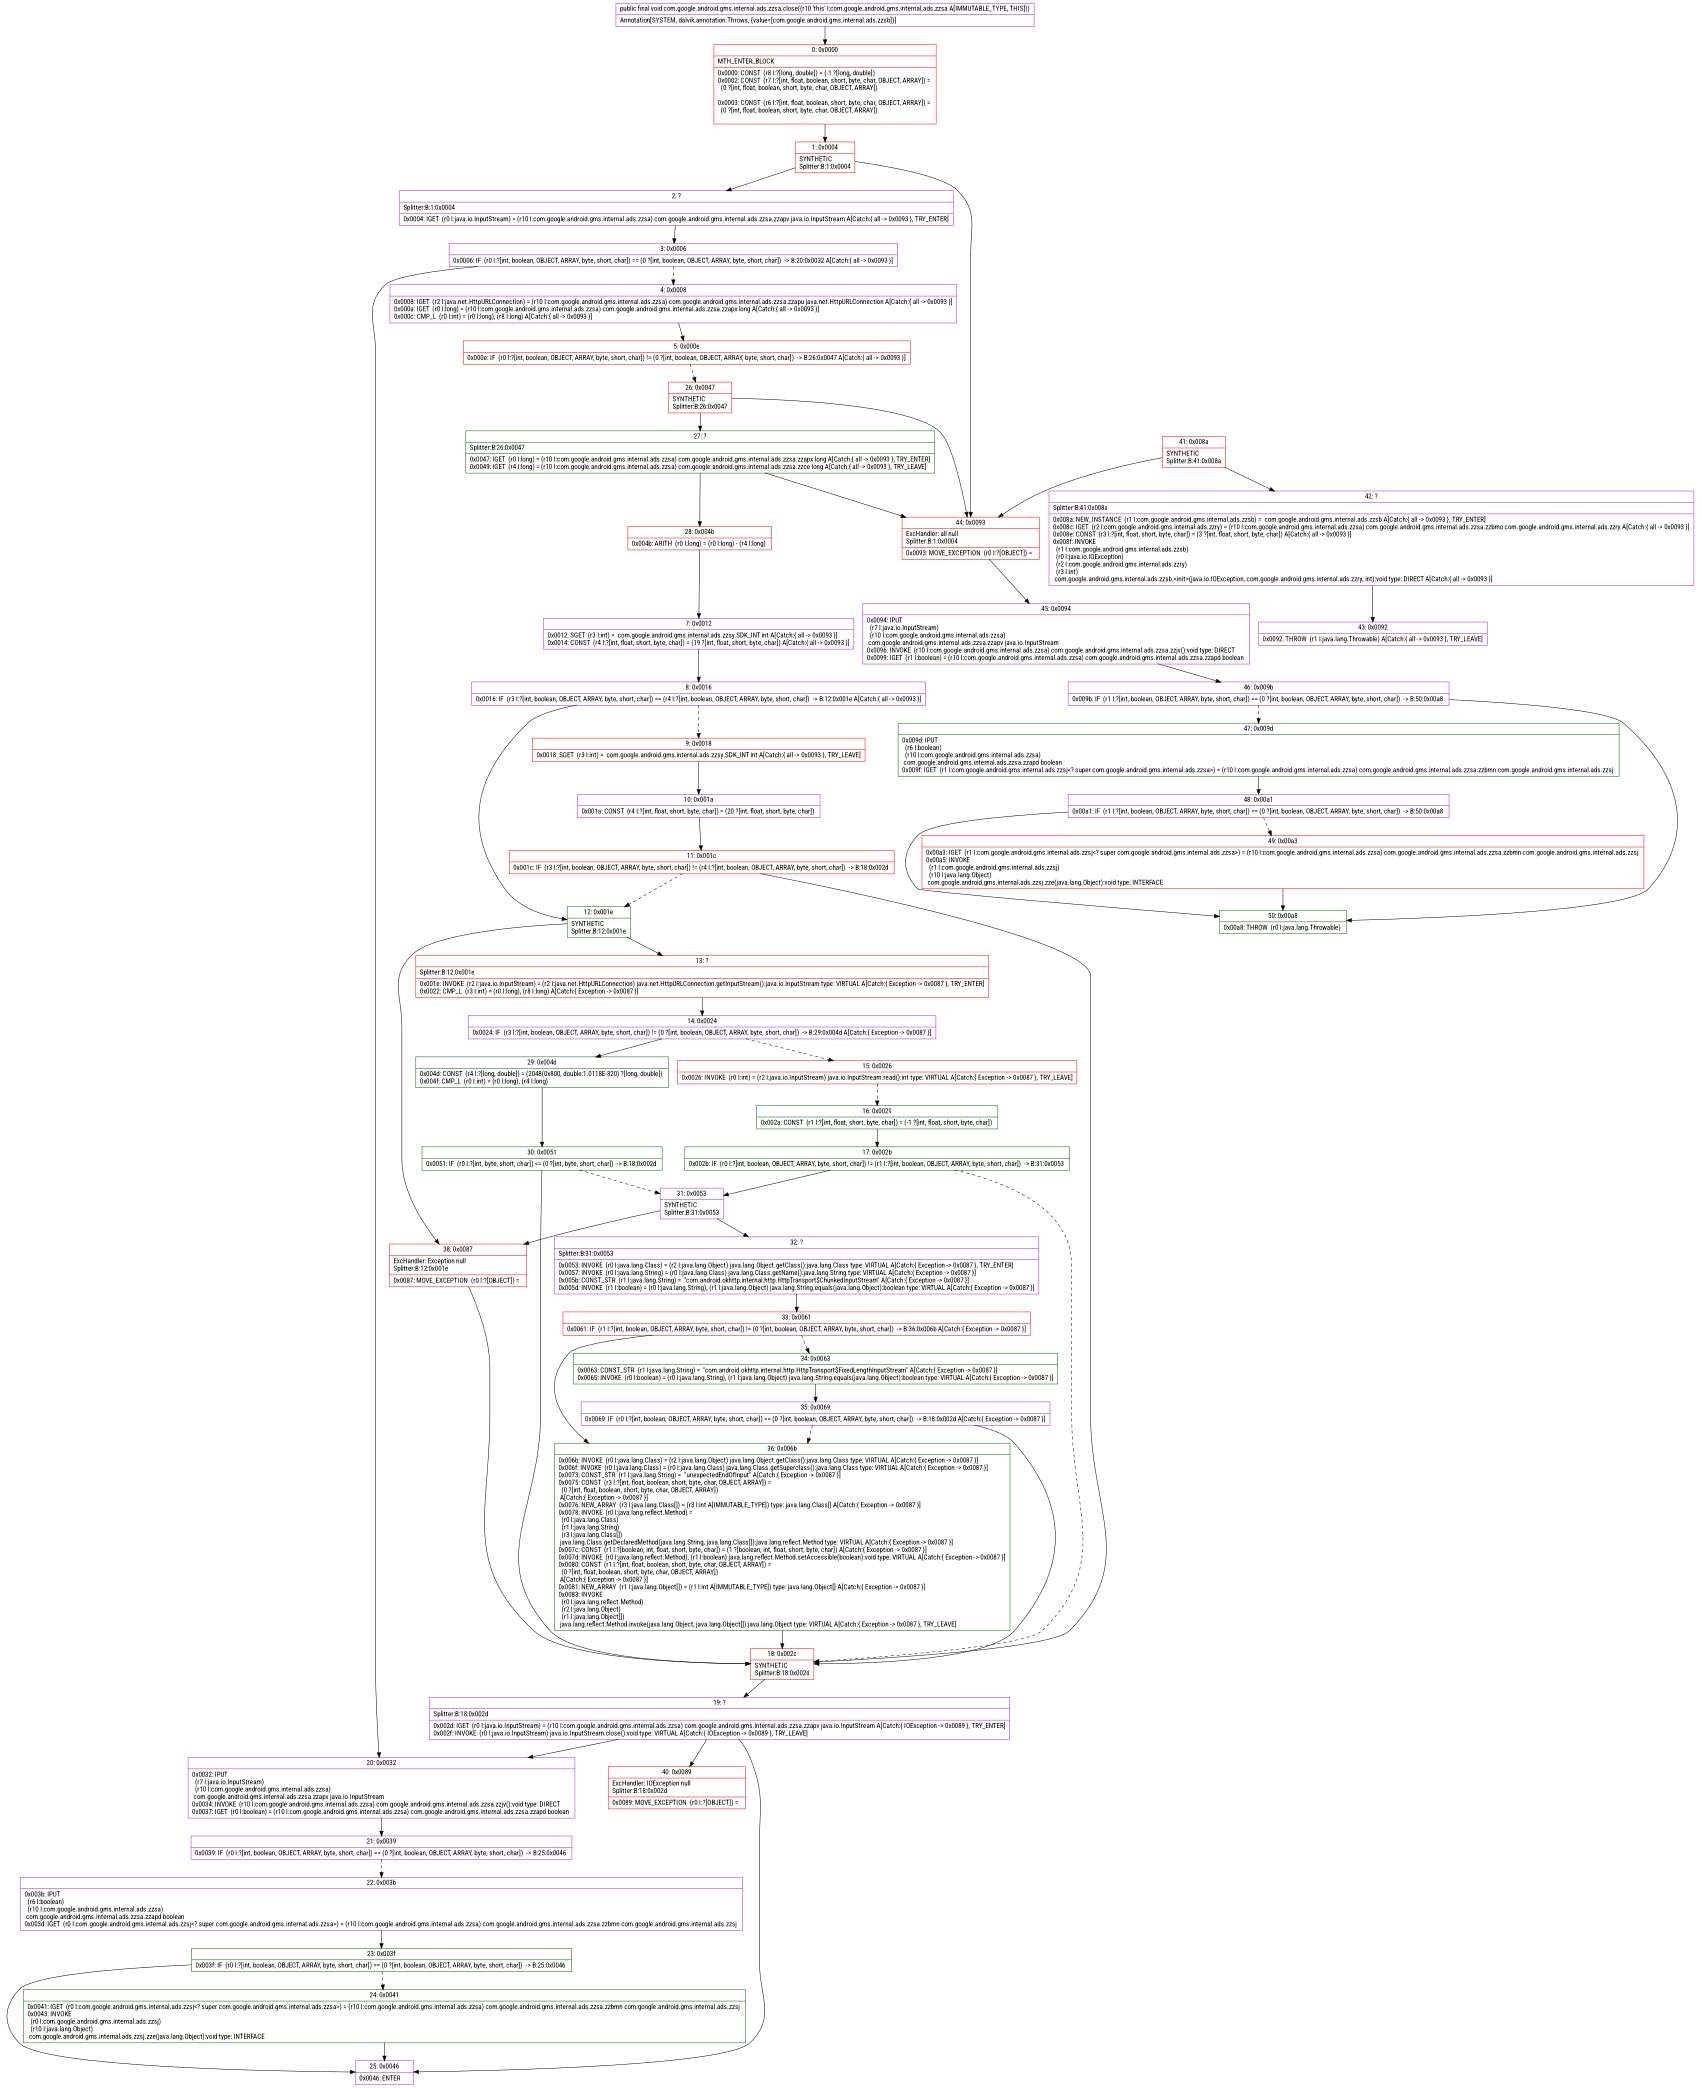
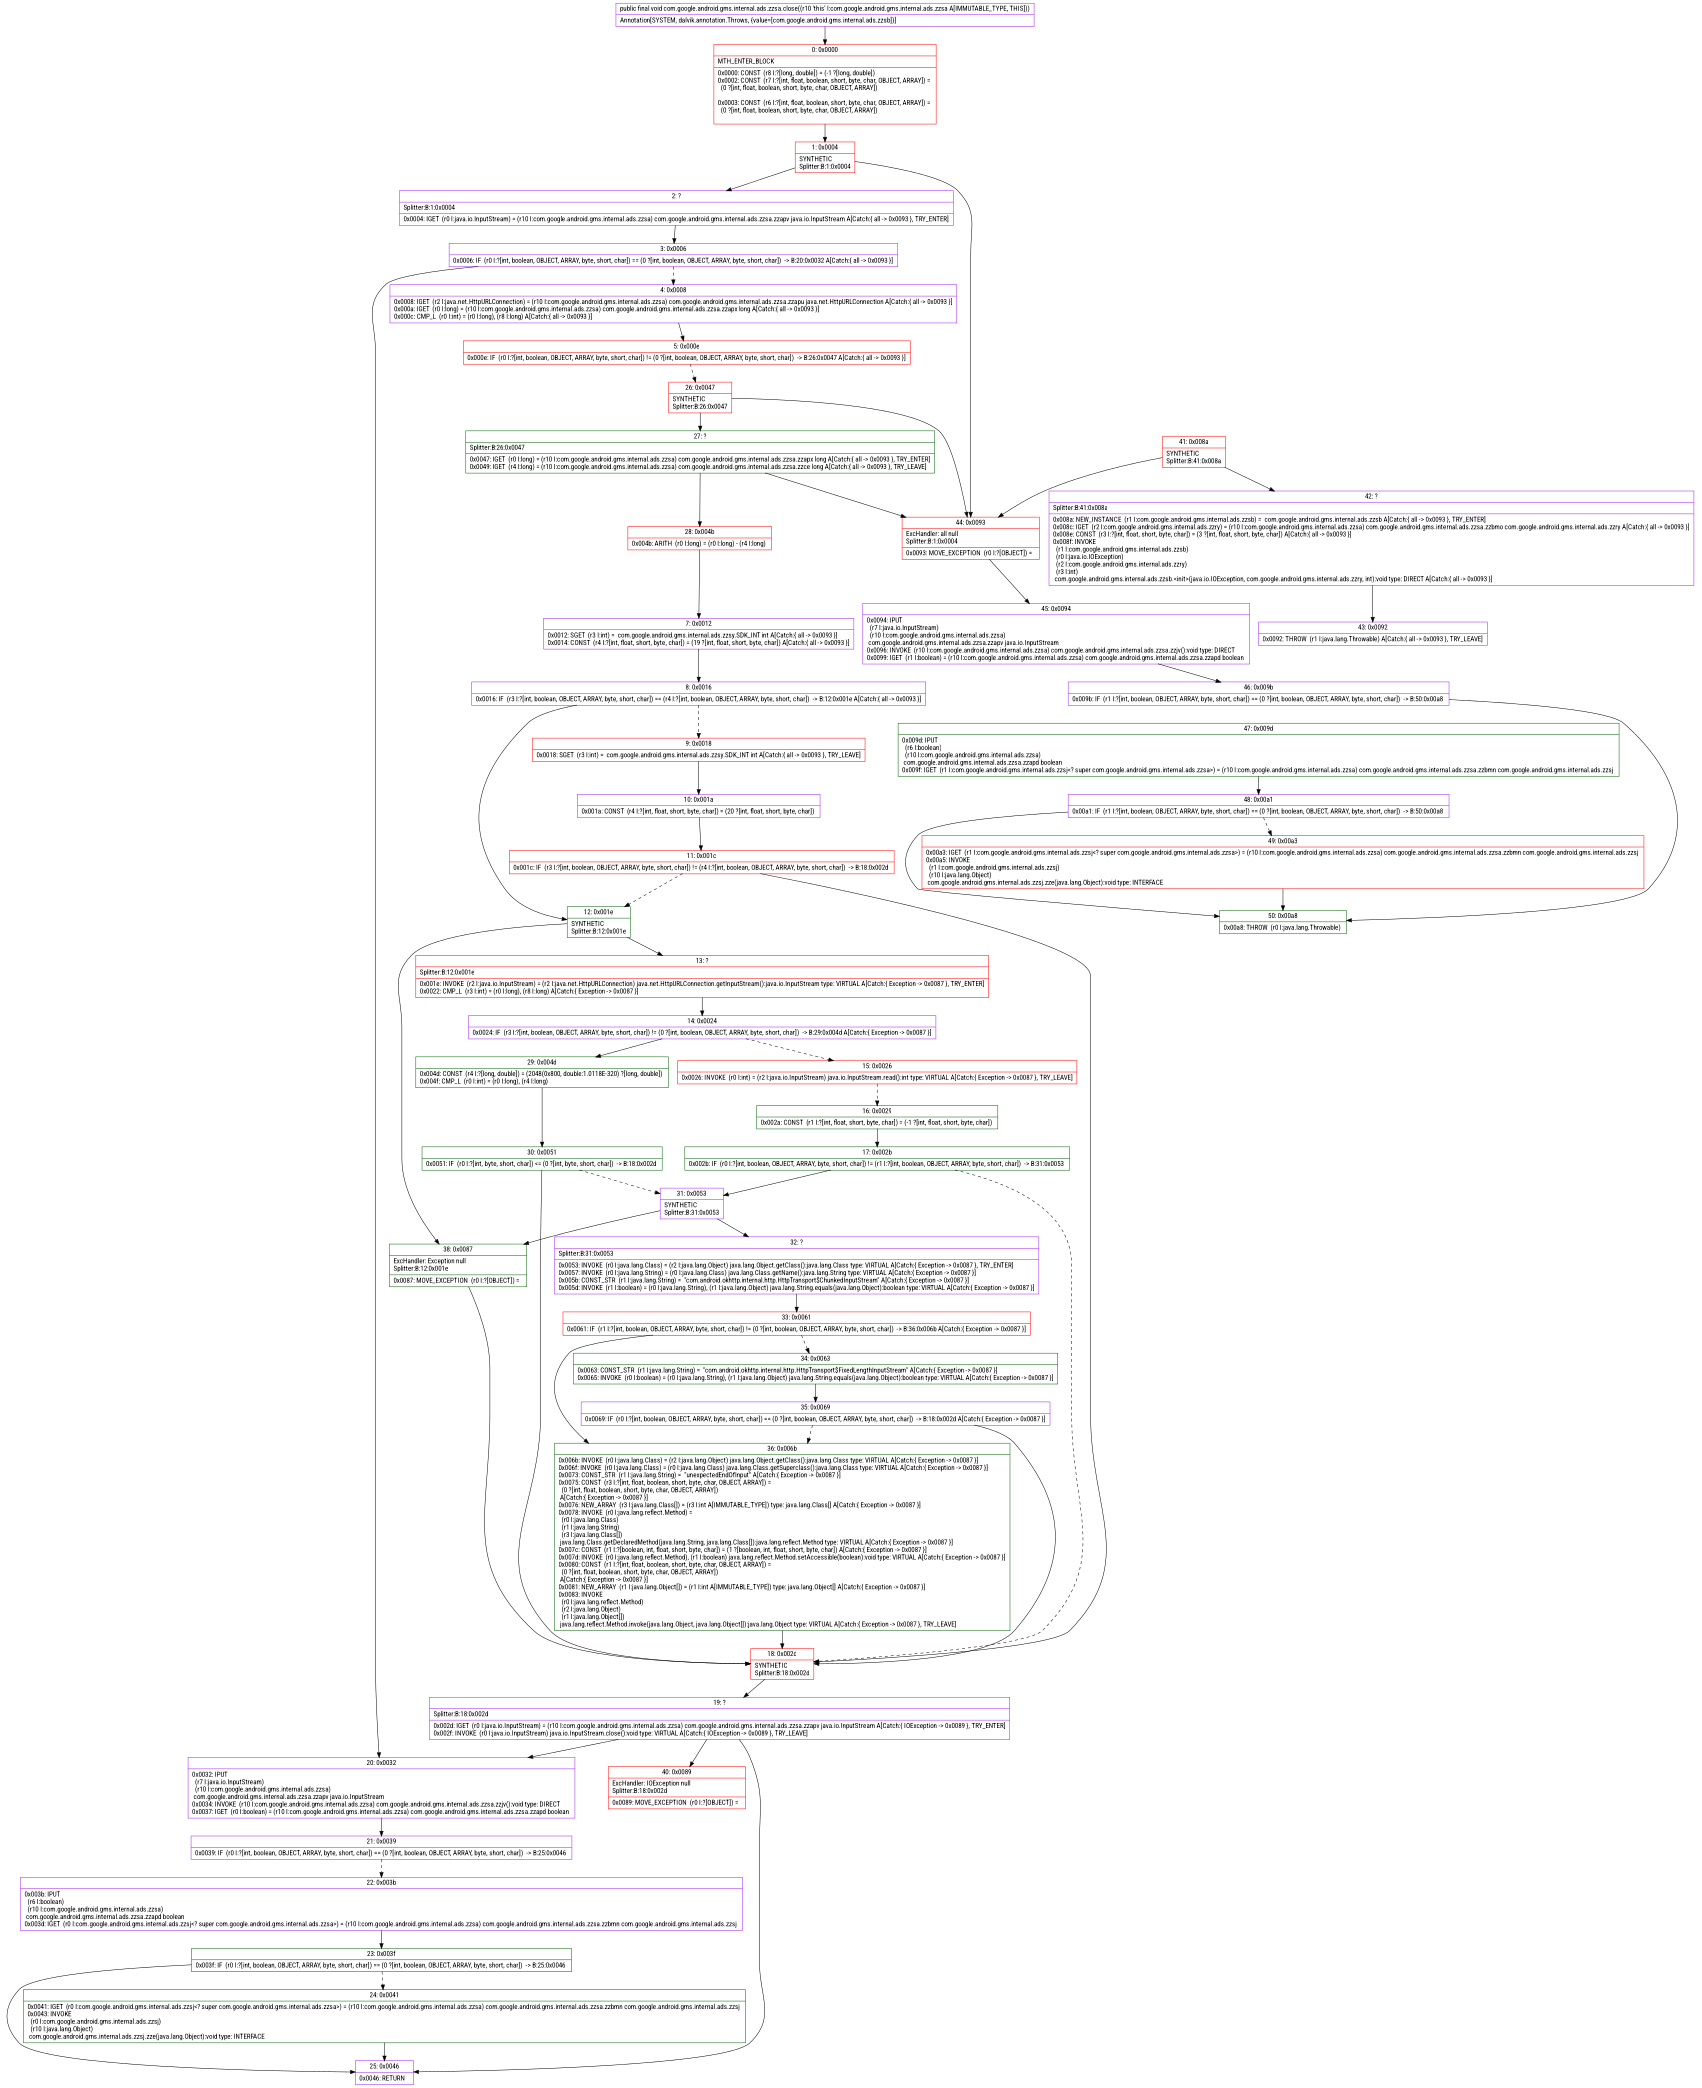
(1259, 712) -> none
(458, 1265) -> (458, 1265)
(382, 2078) -> (384, 2078)
